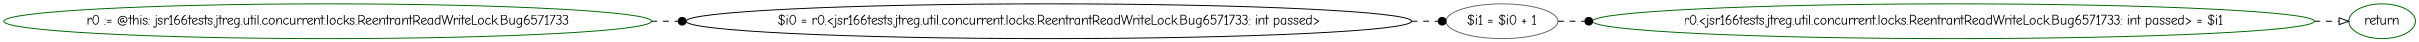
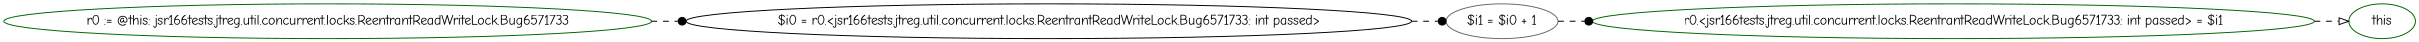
(2382, 21) -> (2382, 21)
